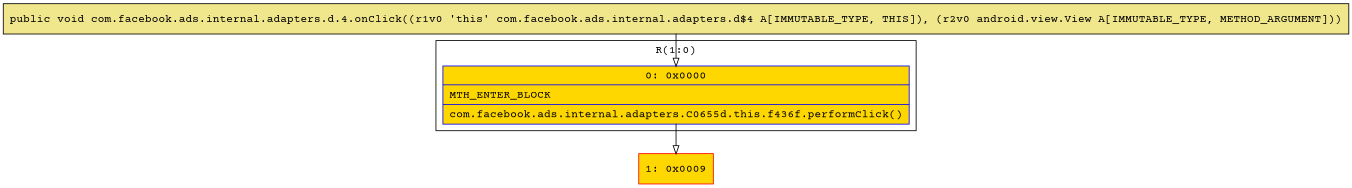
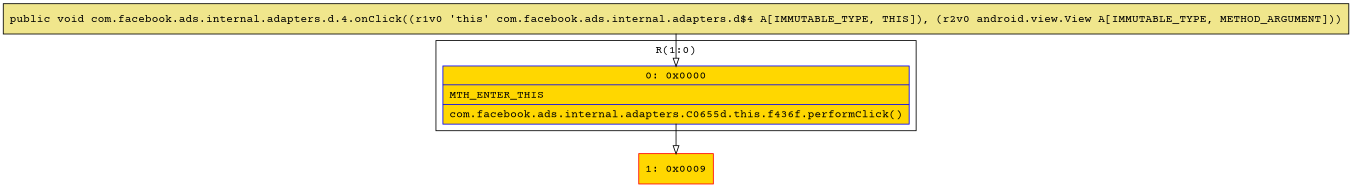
(500, 94) -> (497, 94)
